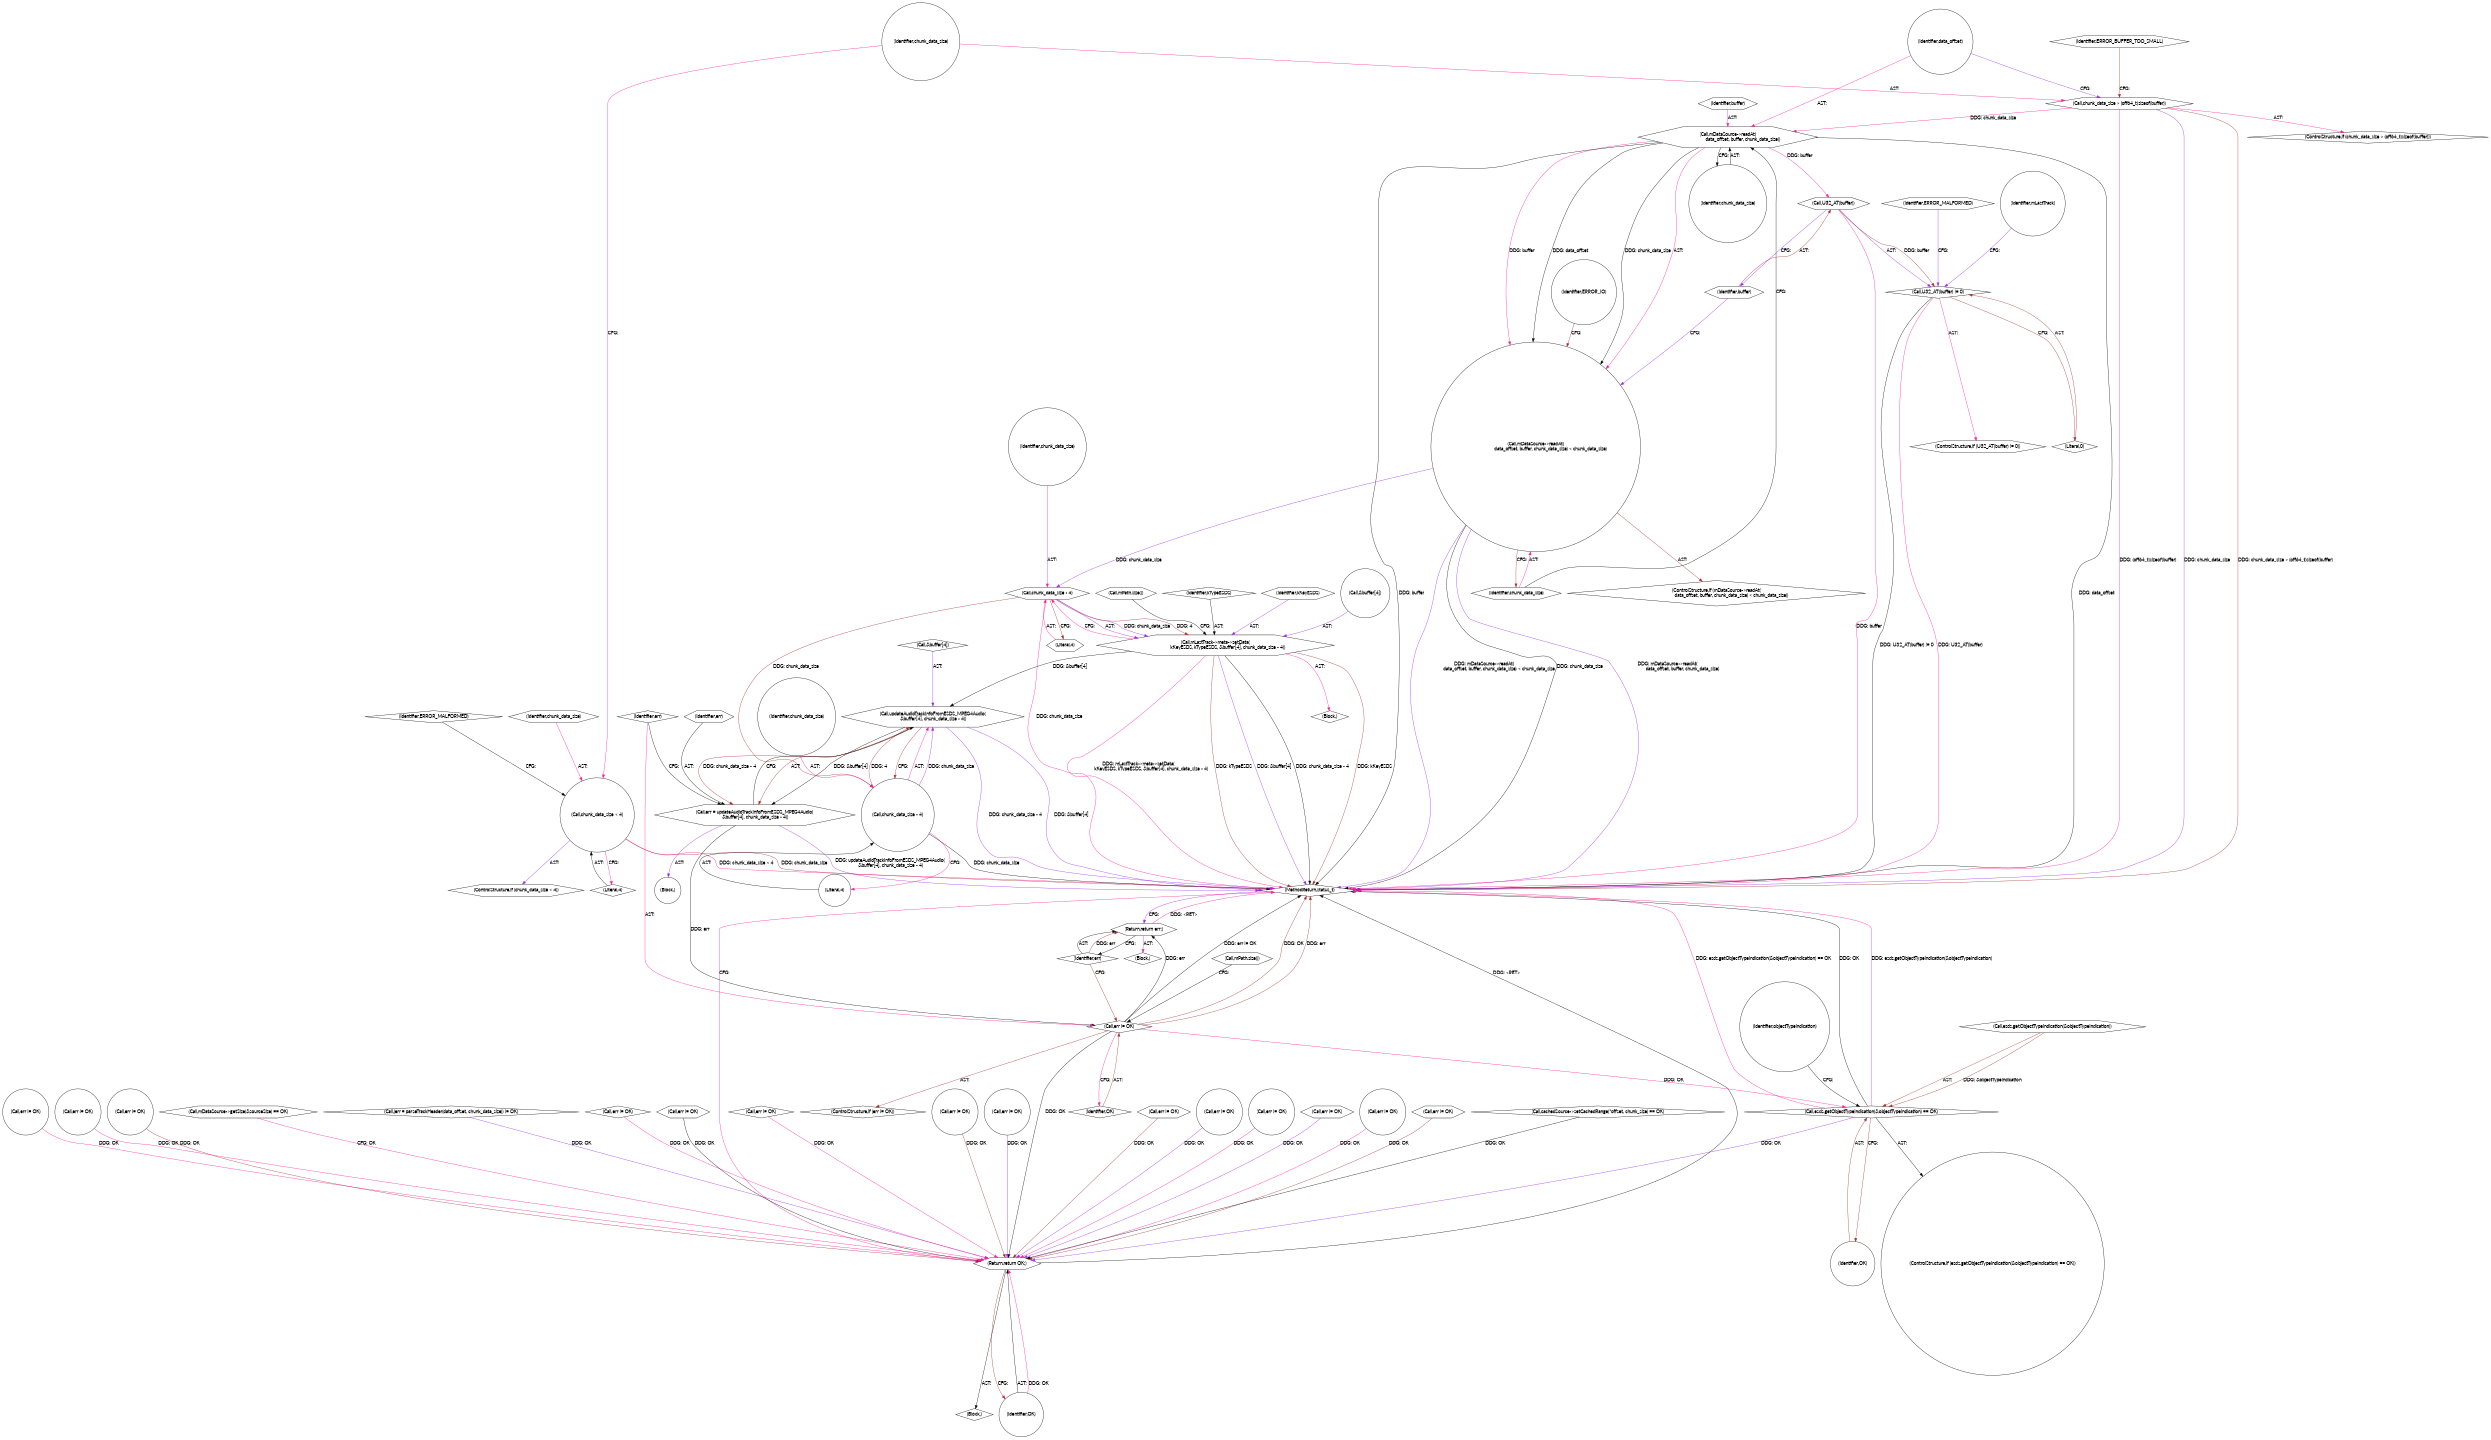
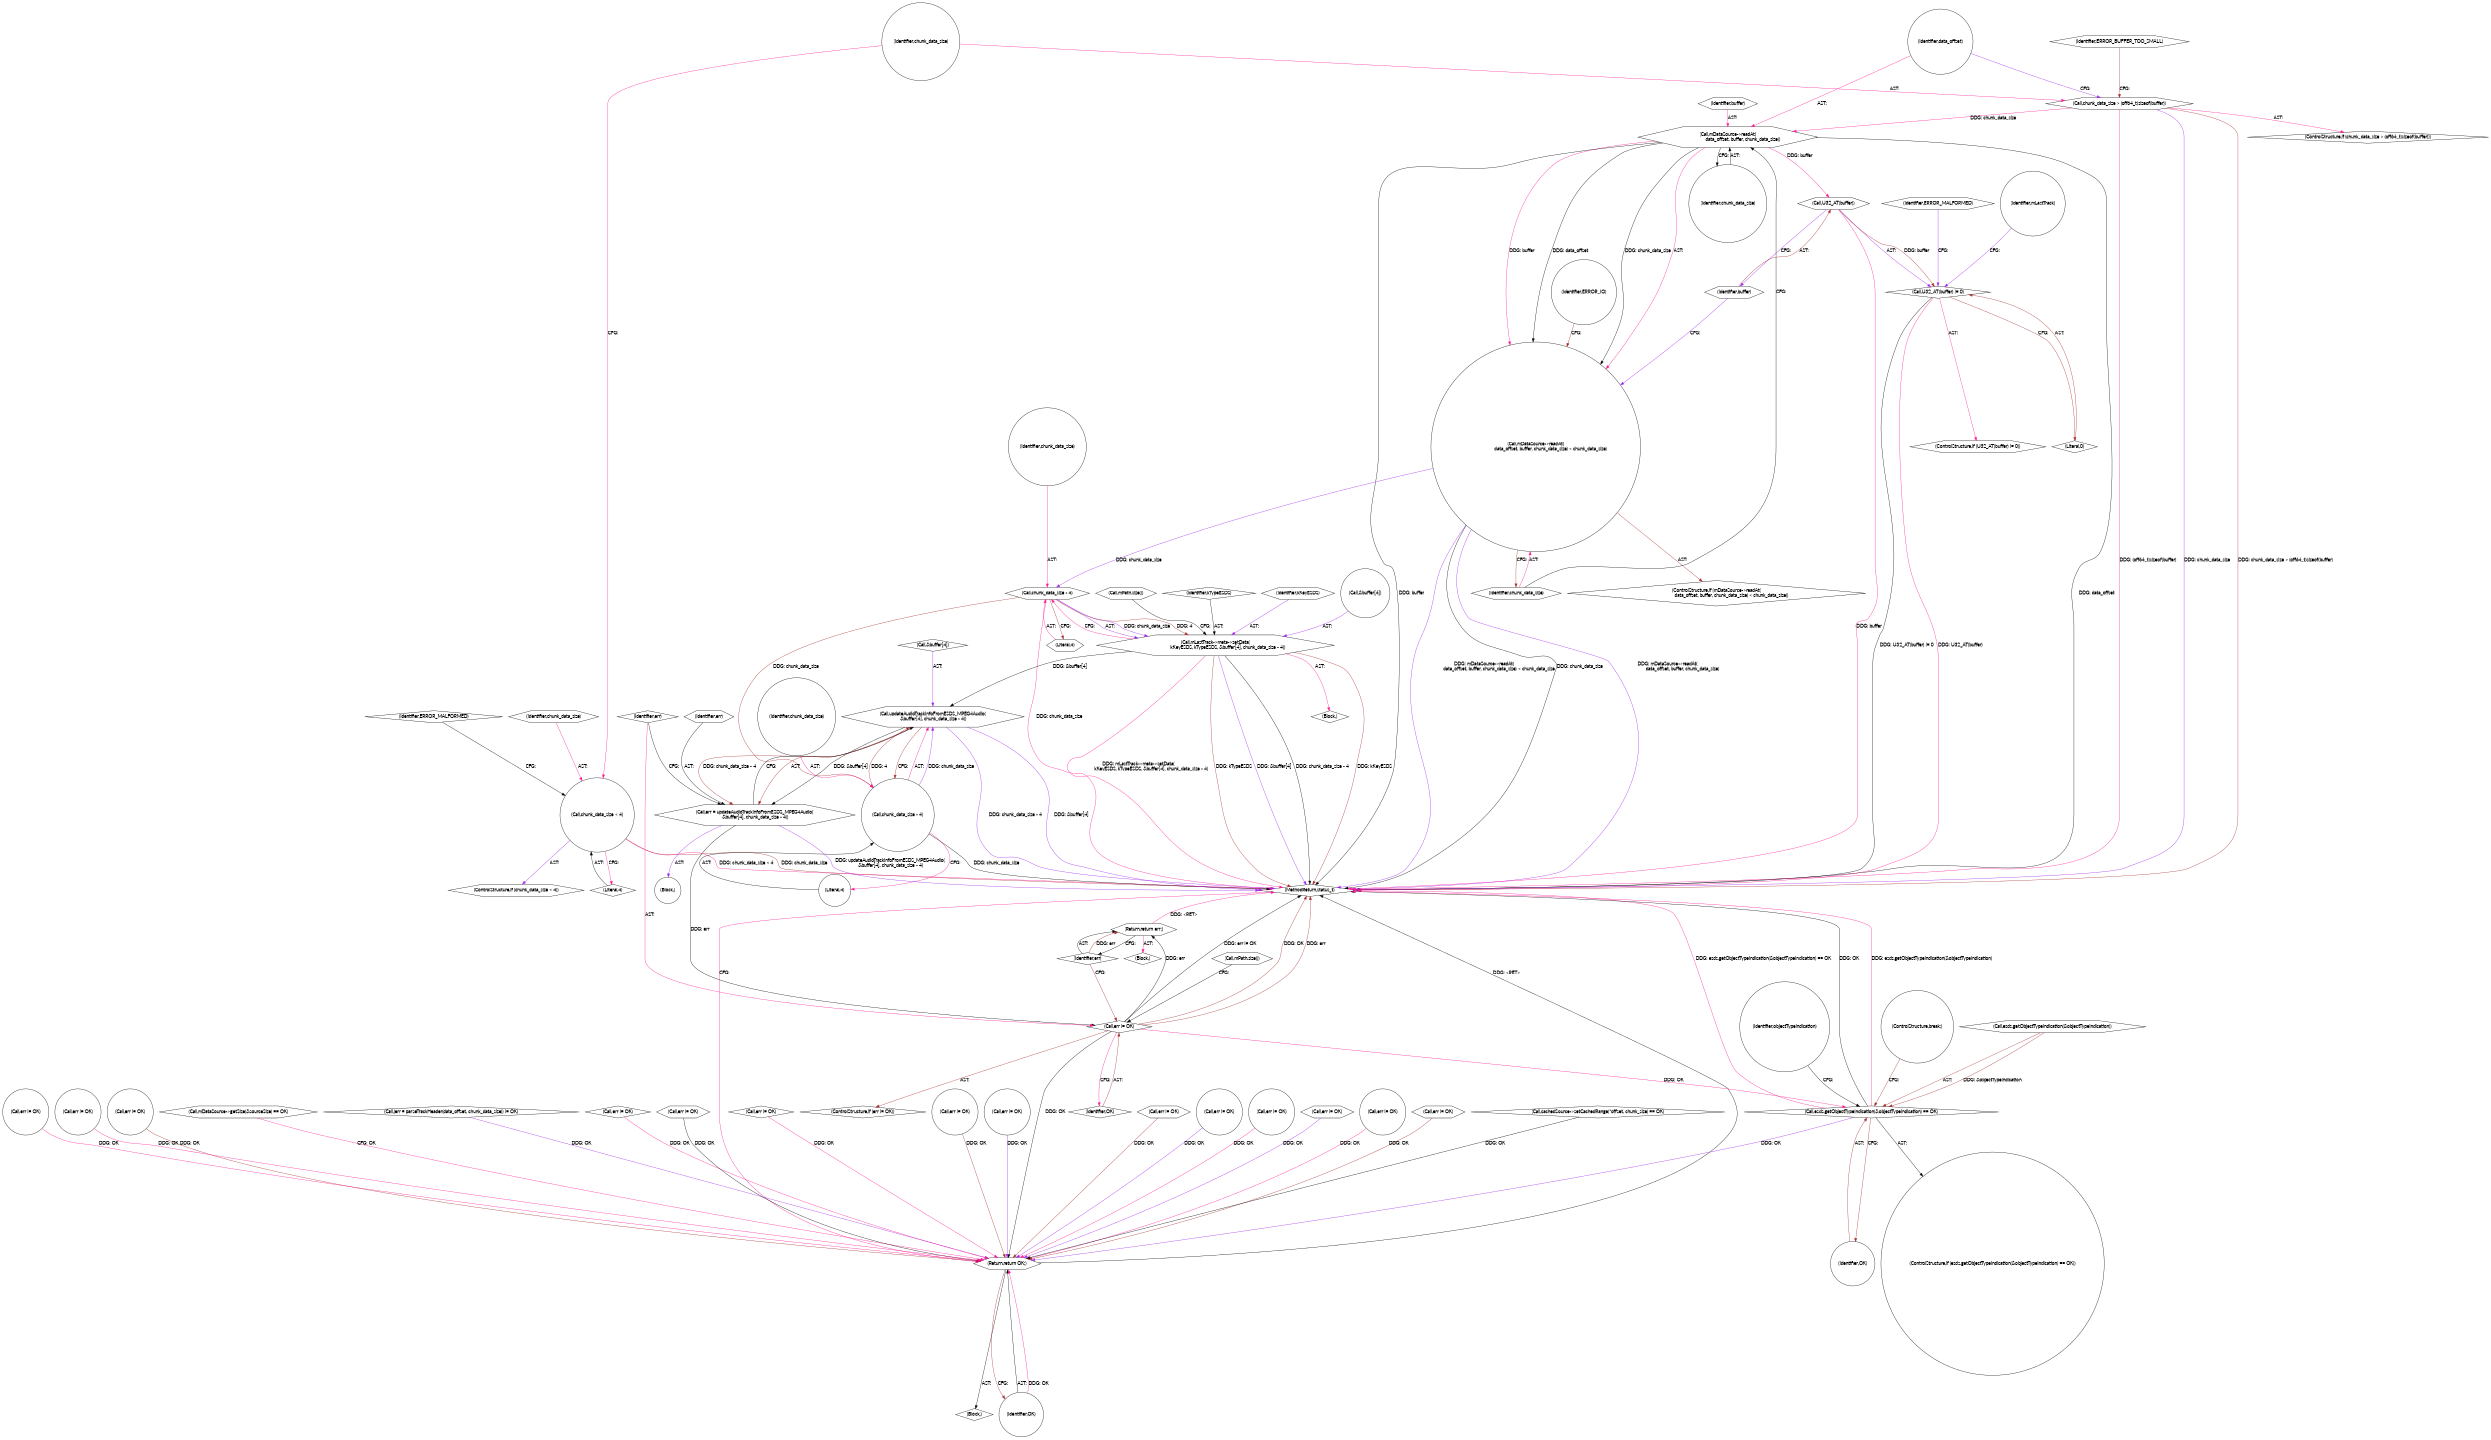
(1196, 897) -> none
none -> (1917, 1027)
